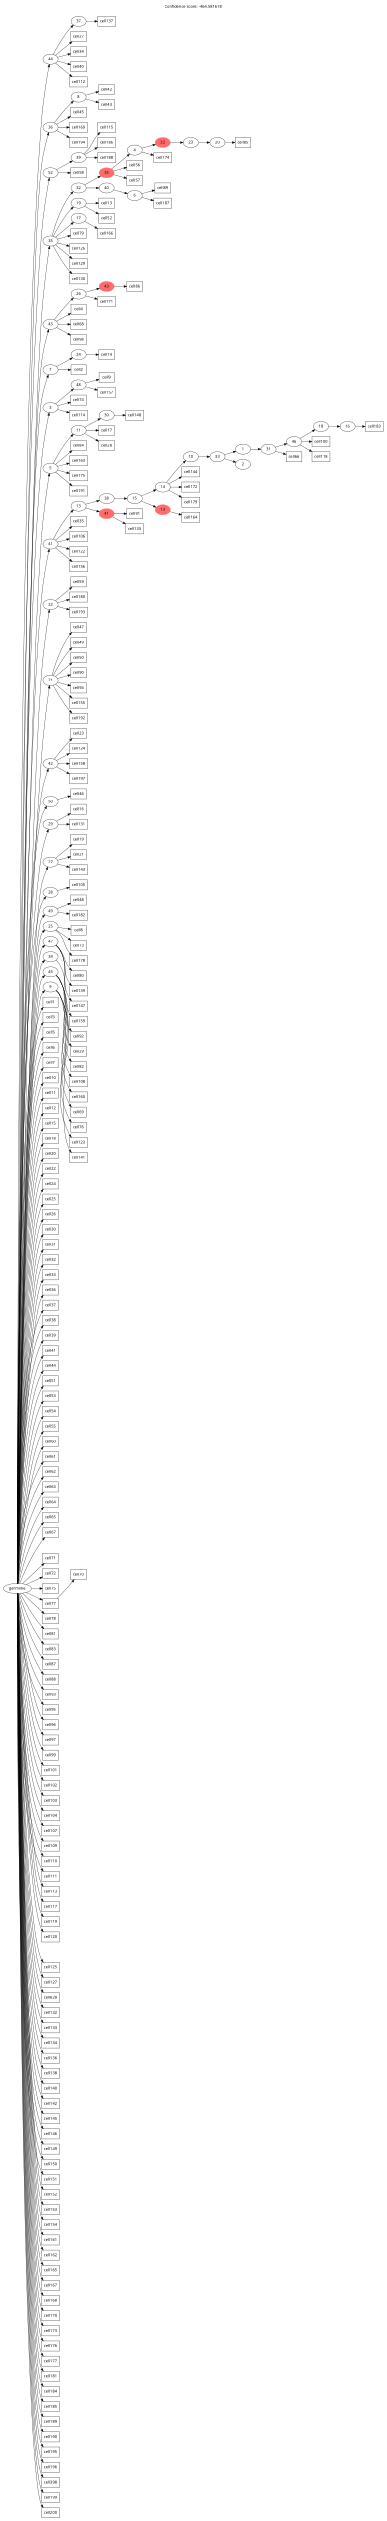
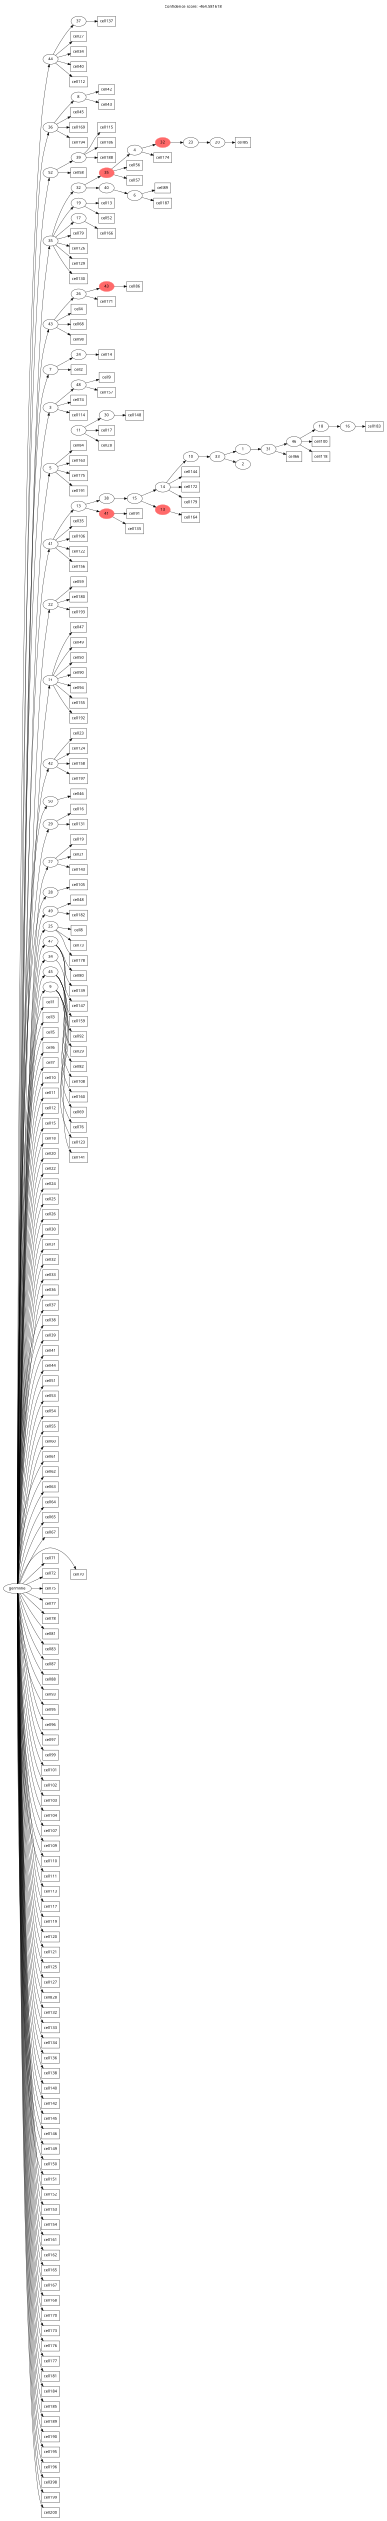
(61, 449) -> none
(65, 1590) -> (42, 1550)
none -> (51, 1952)
